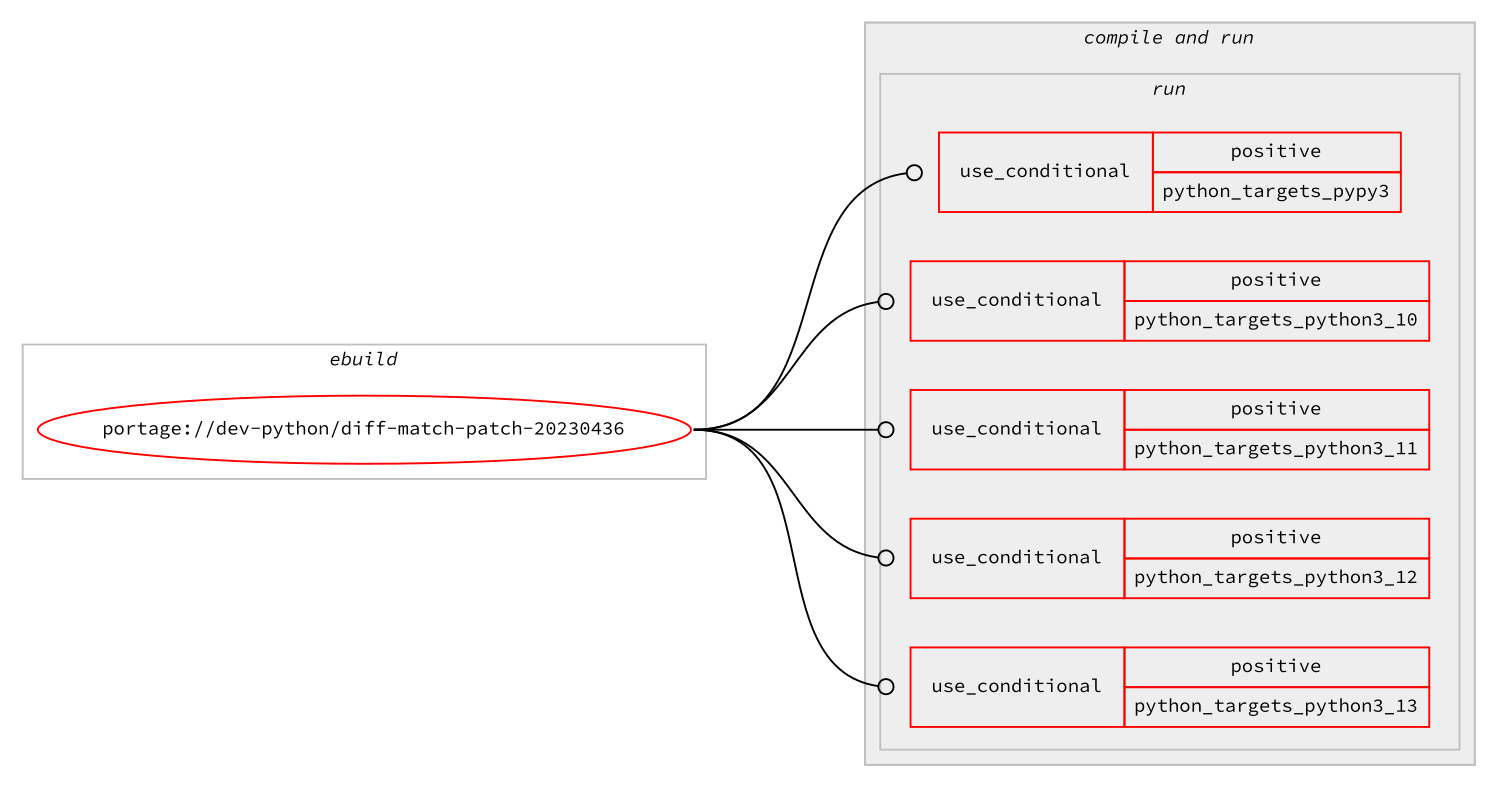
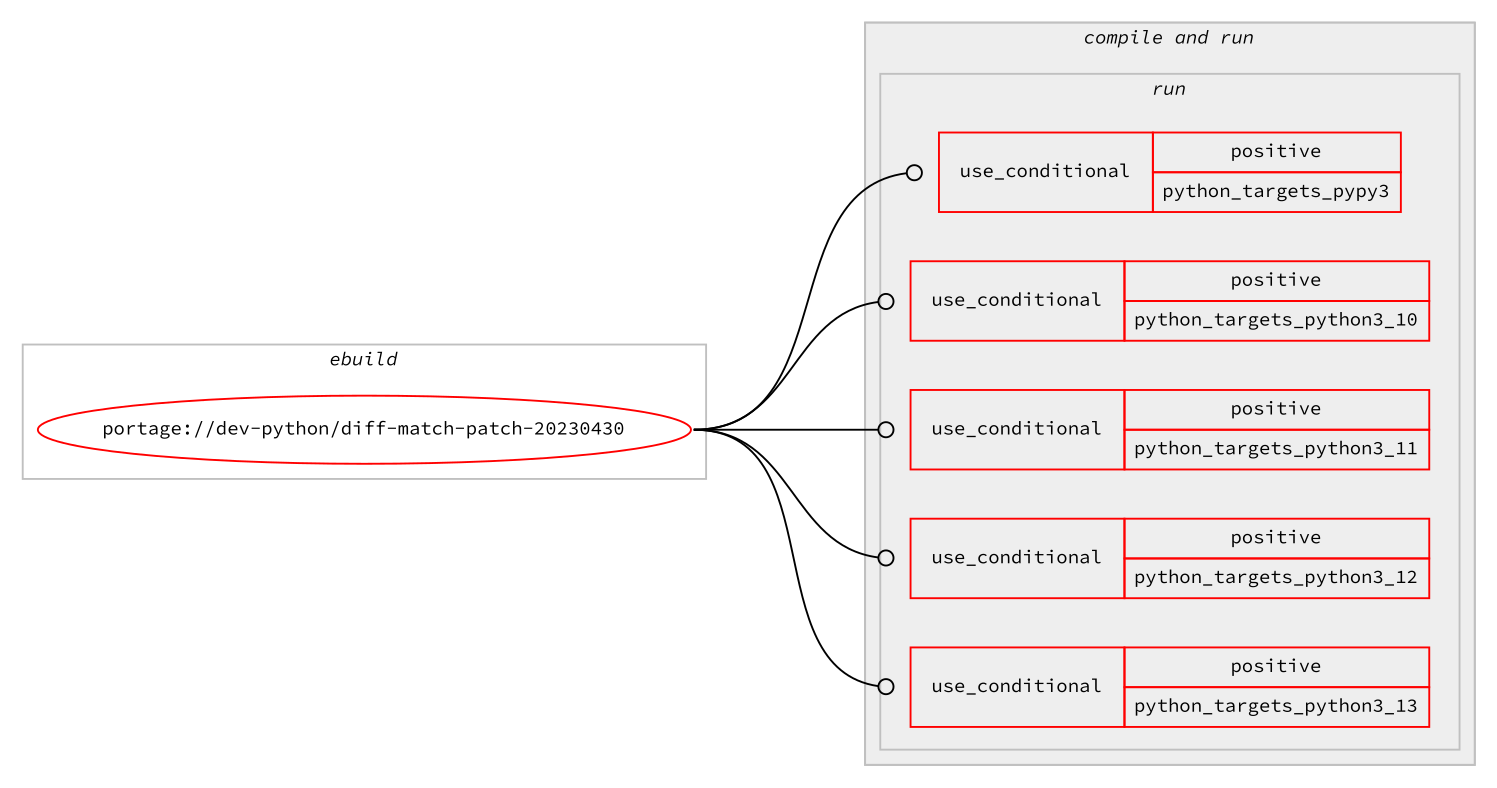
(364, 430) -> (364, 430)
